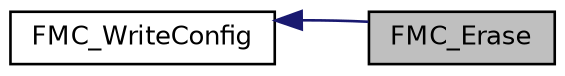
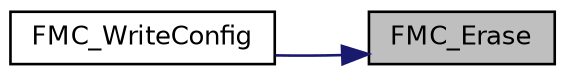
(335, 21) -> (309, 56)
